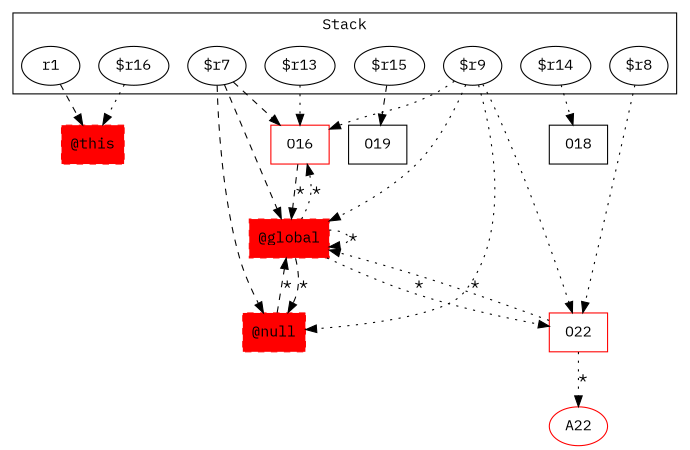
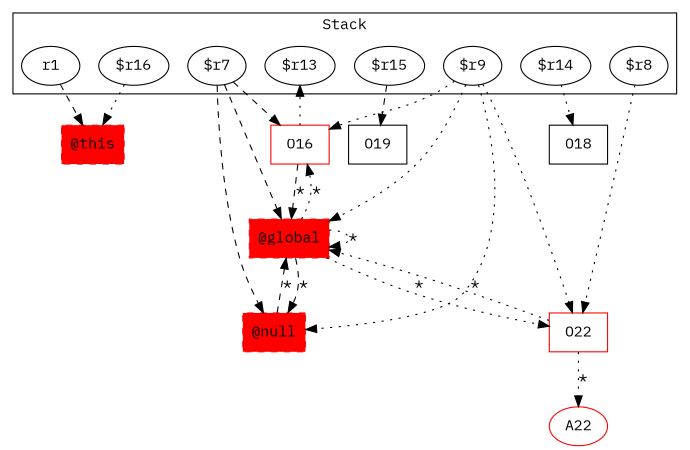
(300, 101) -> (300, 111)
